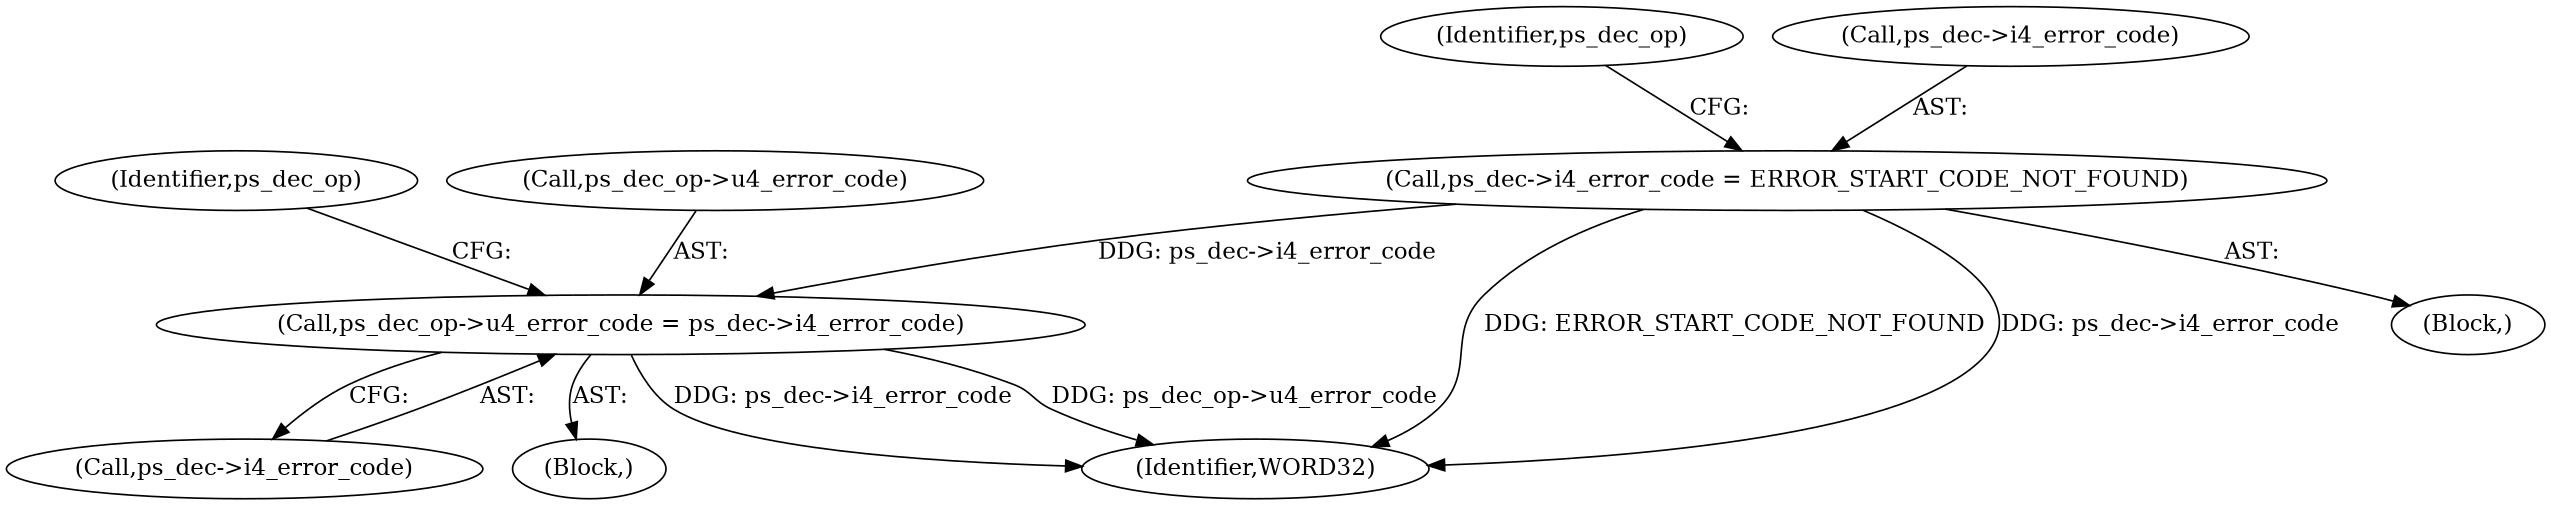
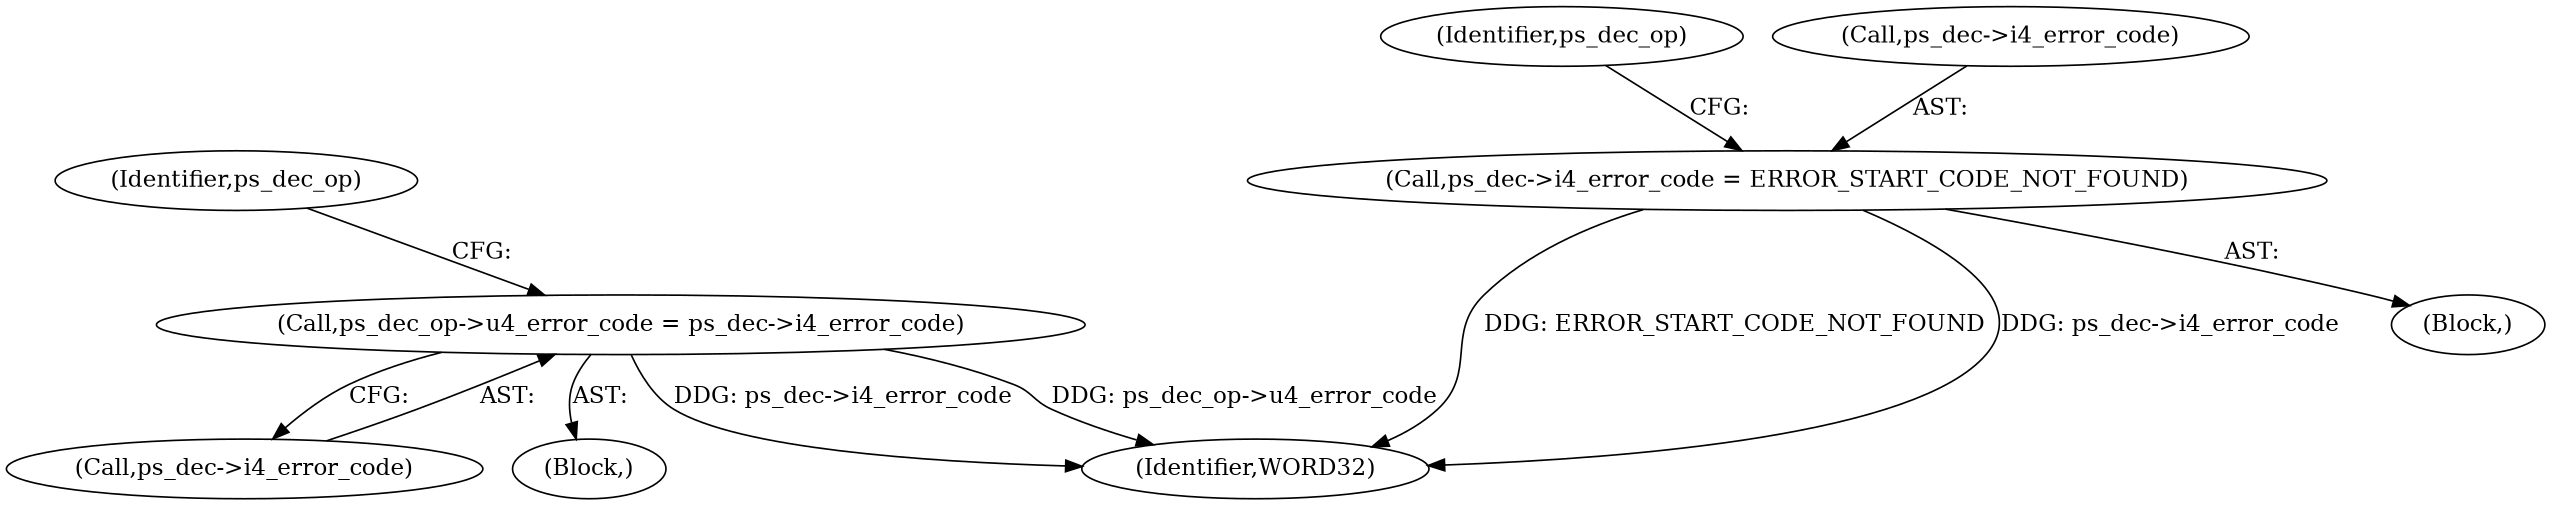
(715, 181) -> none
(1114, 238) -> none
